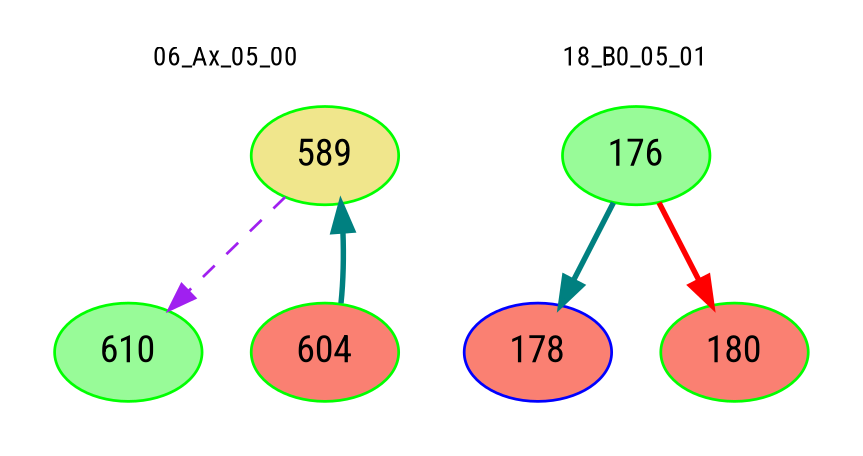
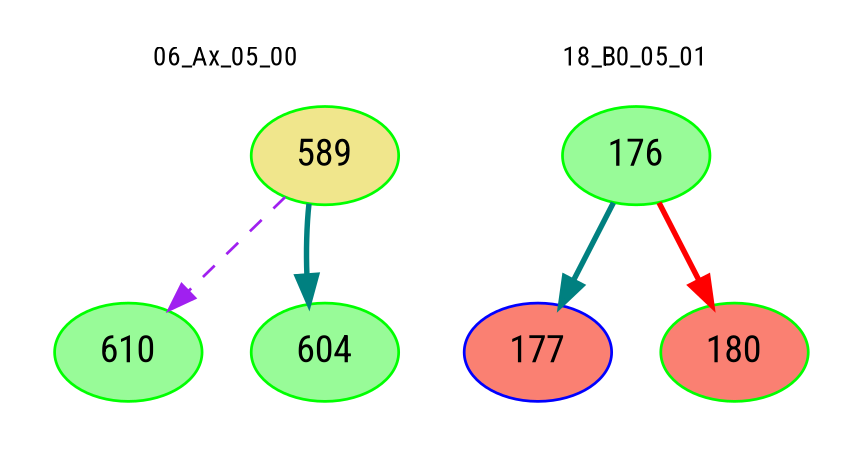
(343, 267) -> (307, 240)
(325, 352) -> (325, 352)
(538, 352) -> (538, 352)
